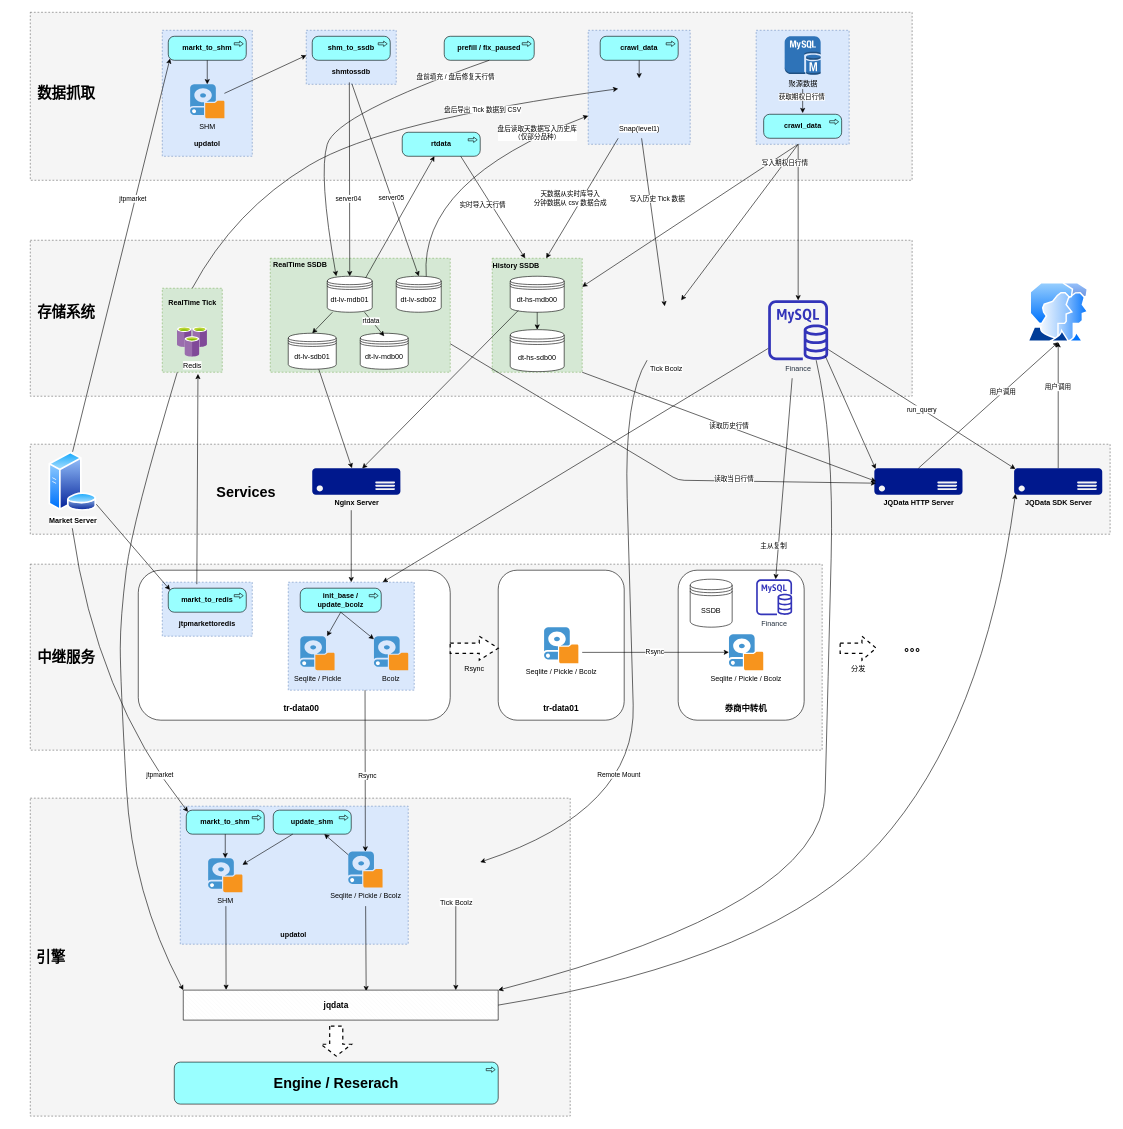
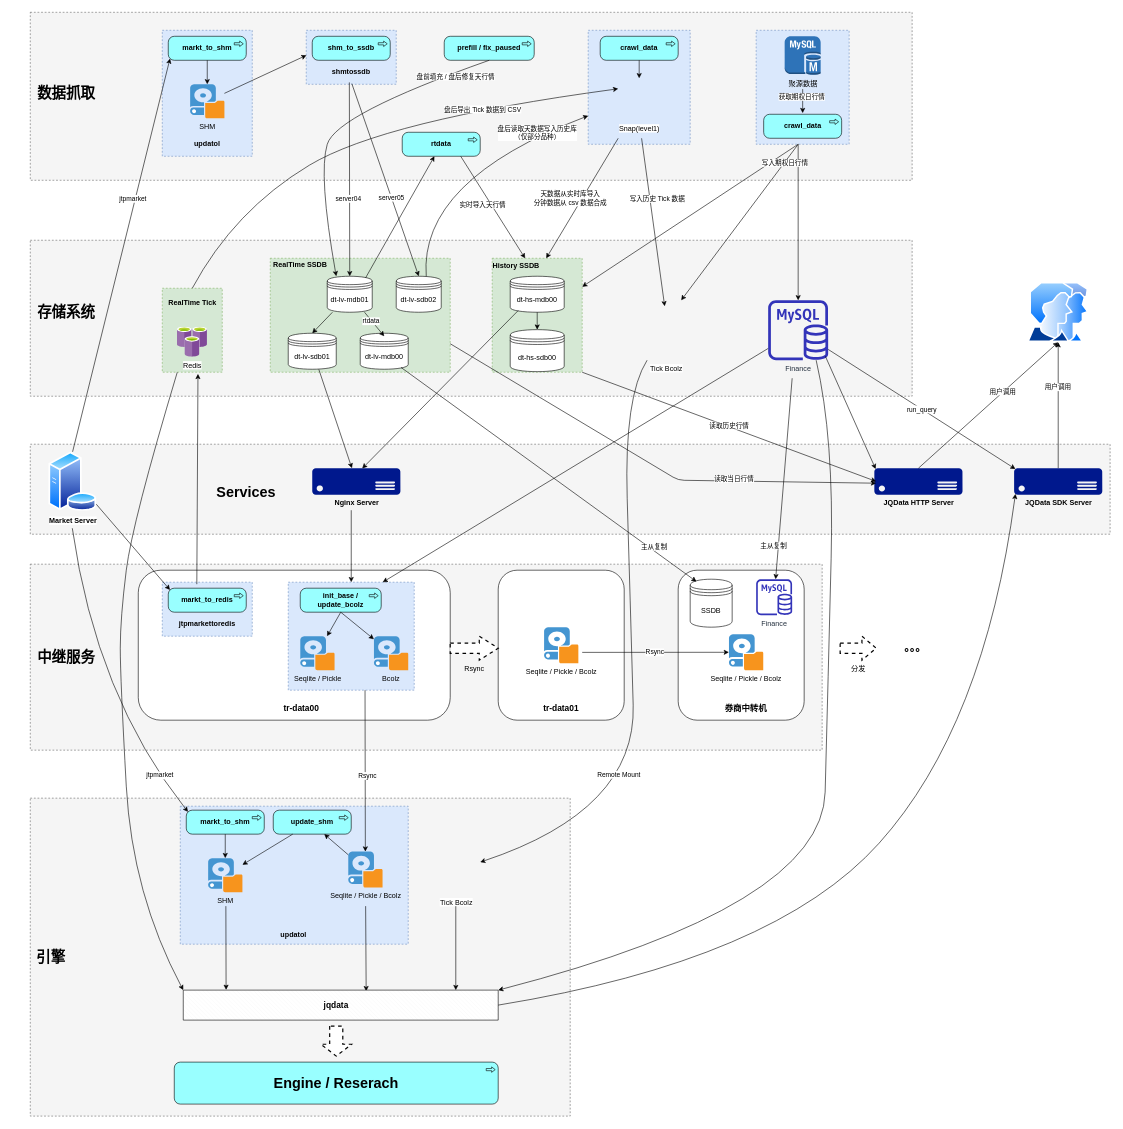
none -> (547, 473)
